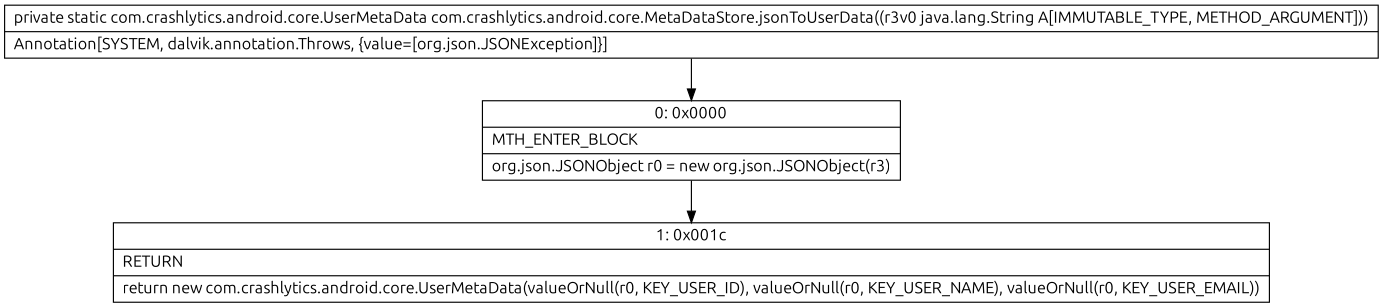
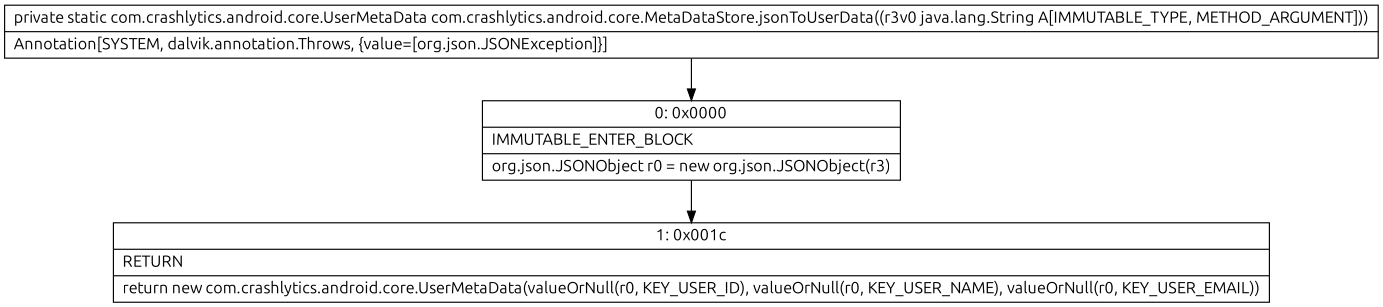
(565, 140) -> (592, 140)
